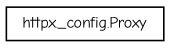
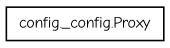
(85, 24) -> (85, 24)
